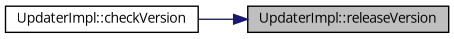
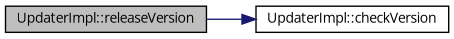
(216, 19) -> (224, 19)
